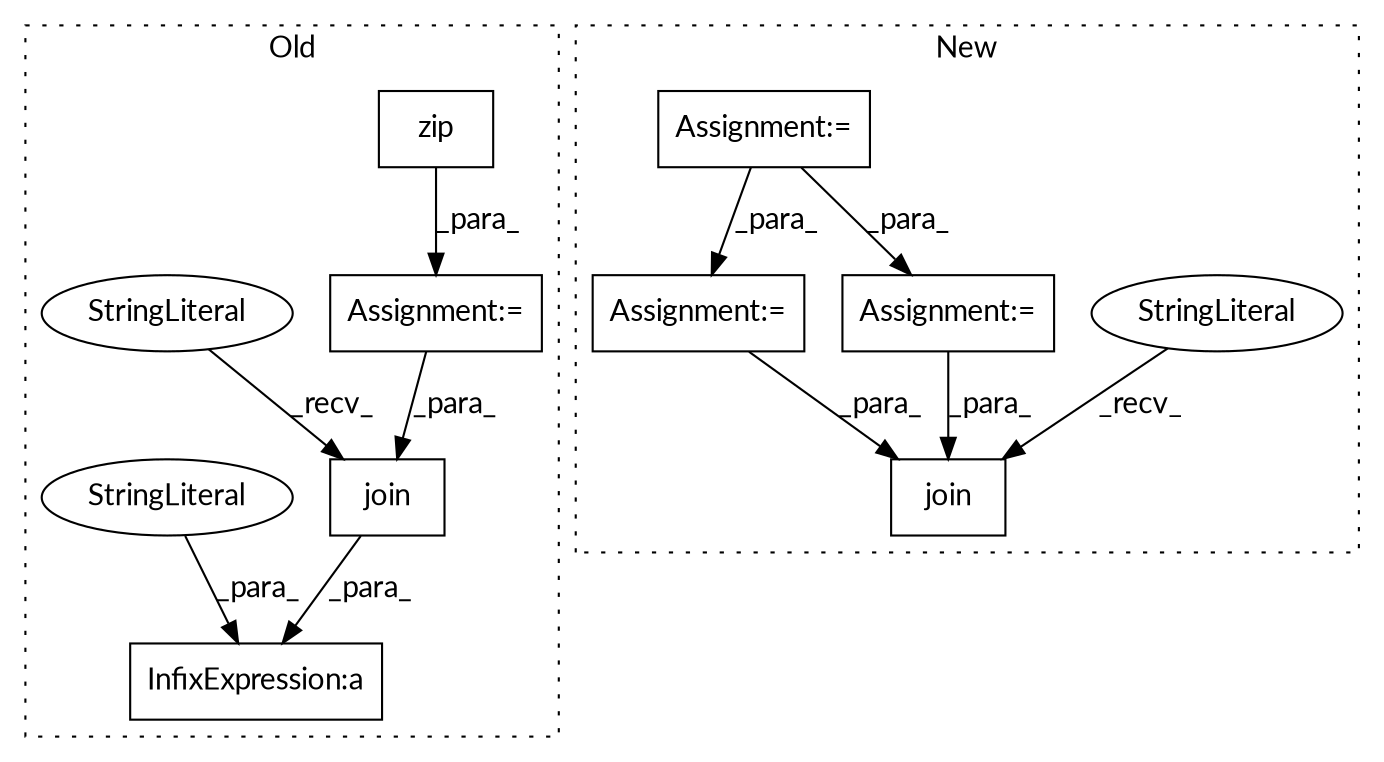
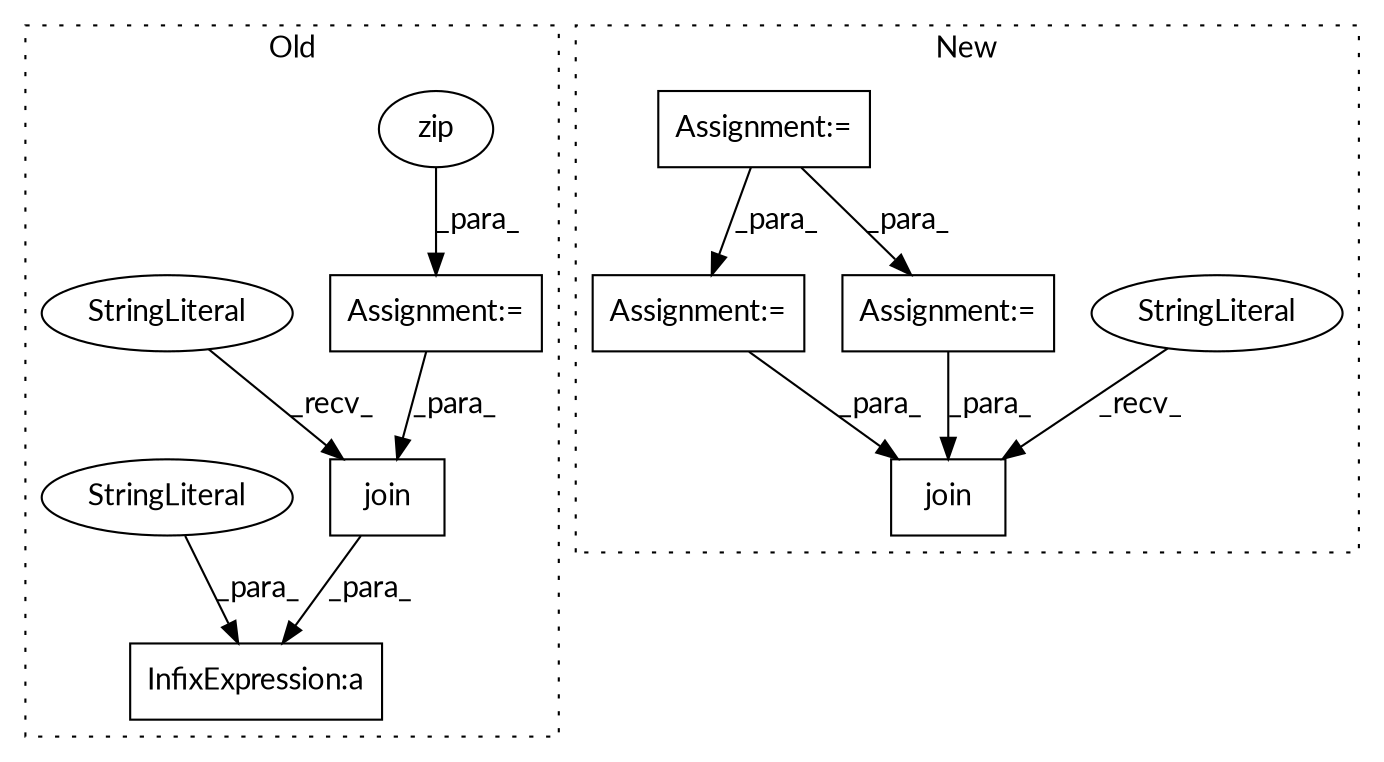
(436, 129) -> (436, 129)
